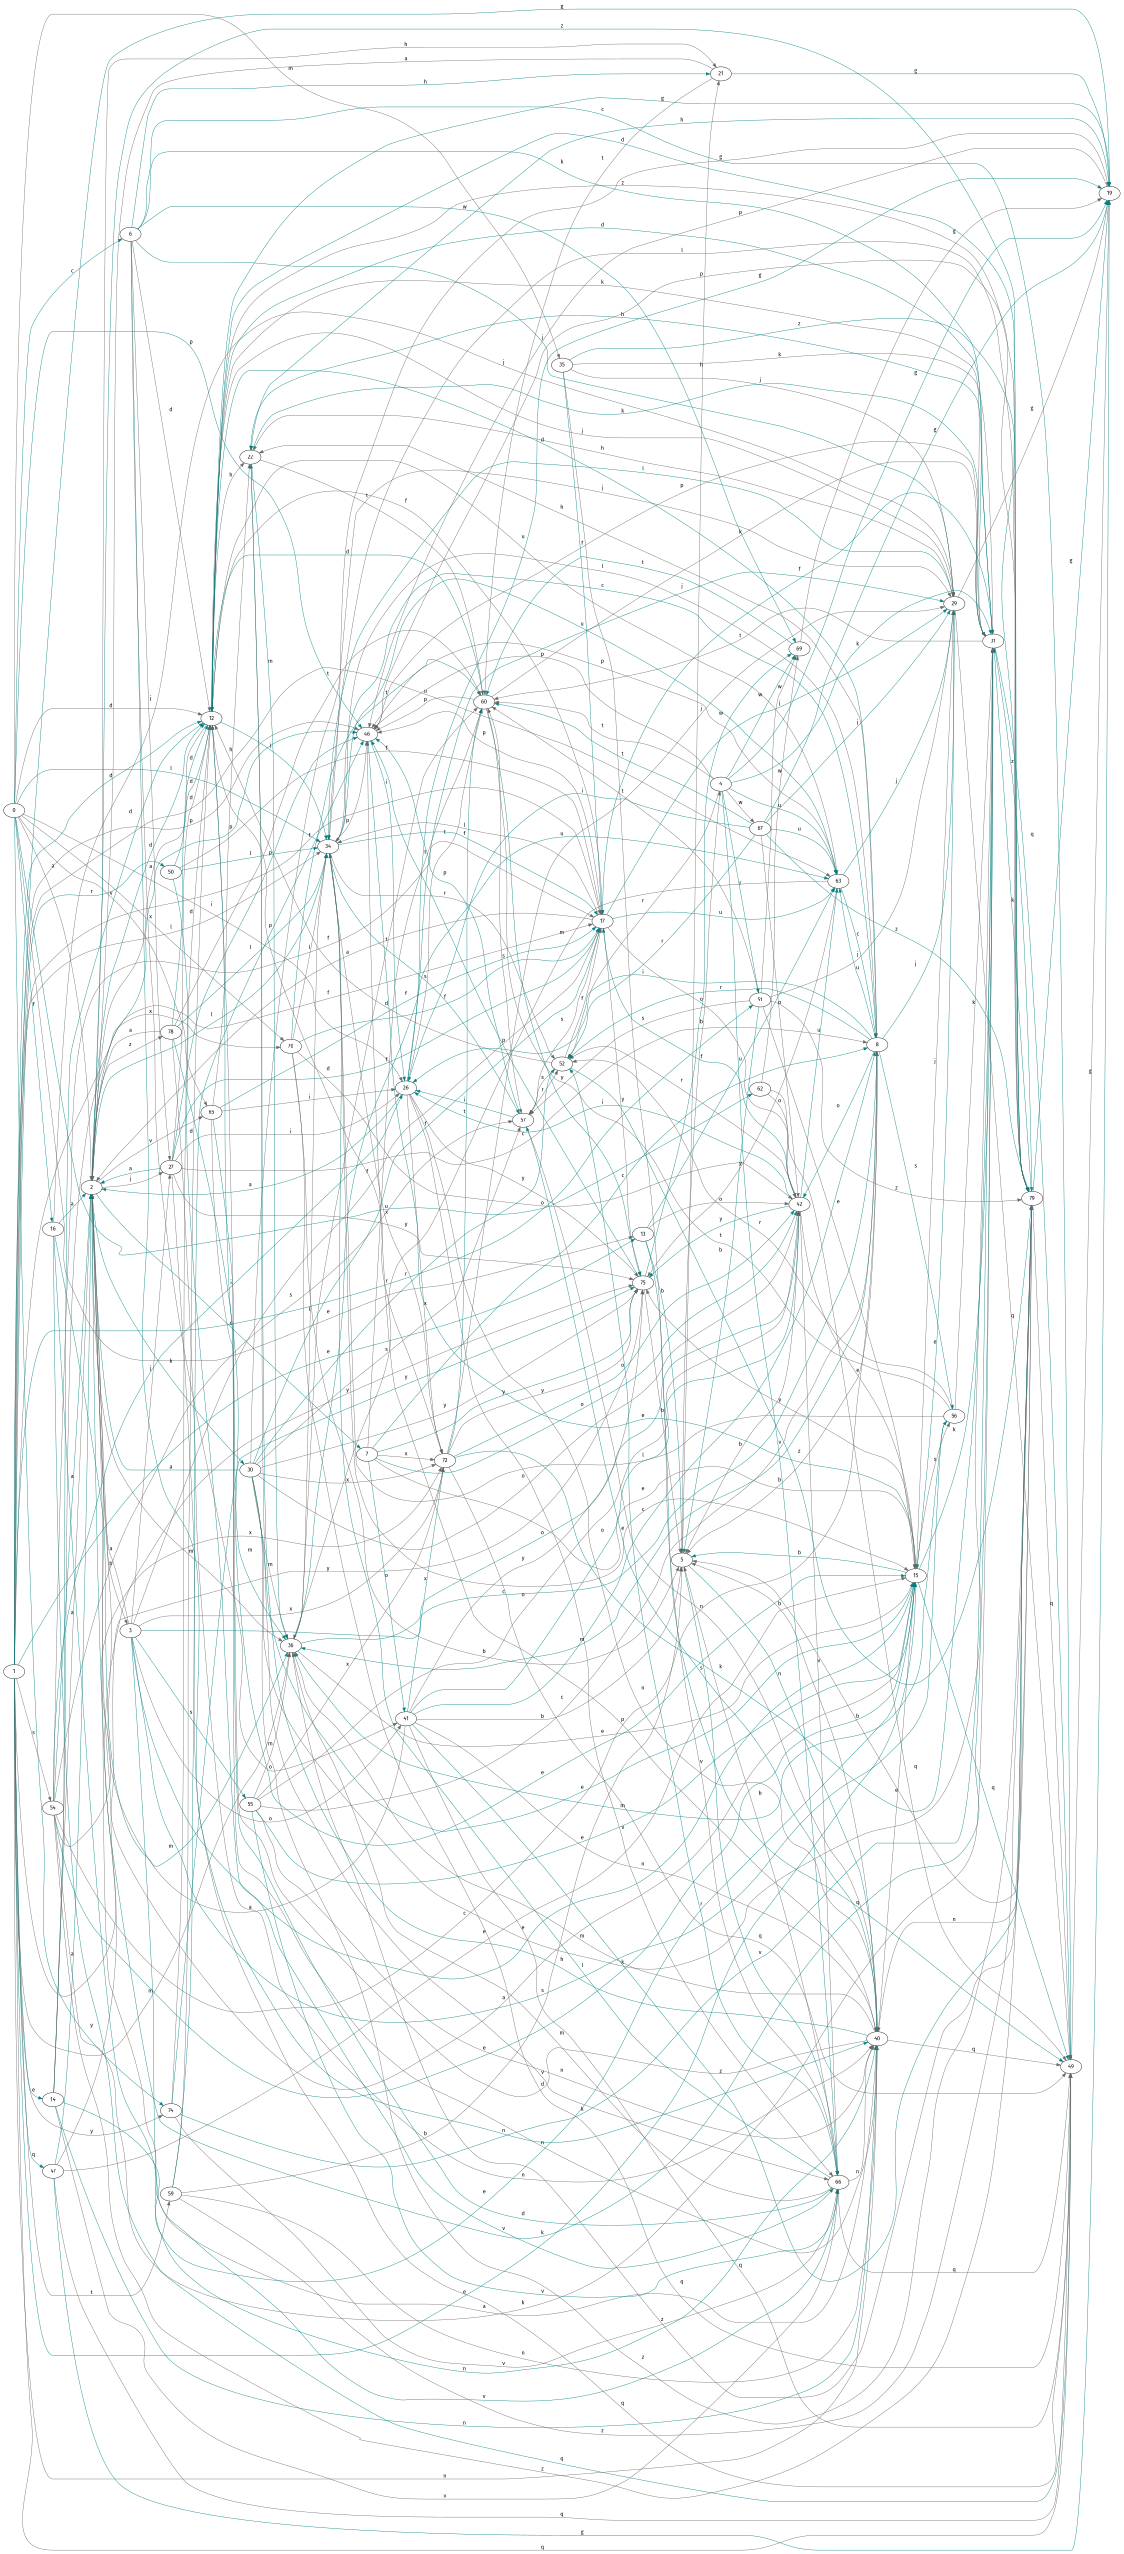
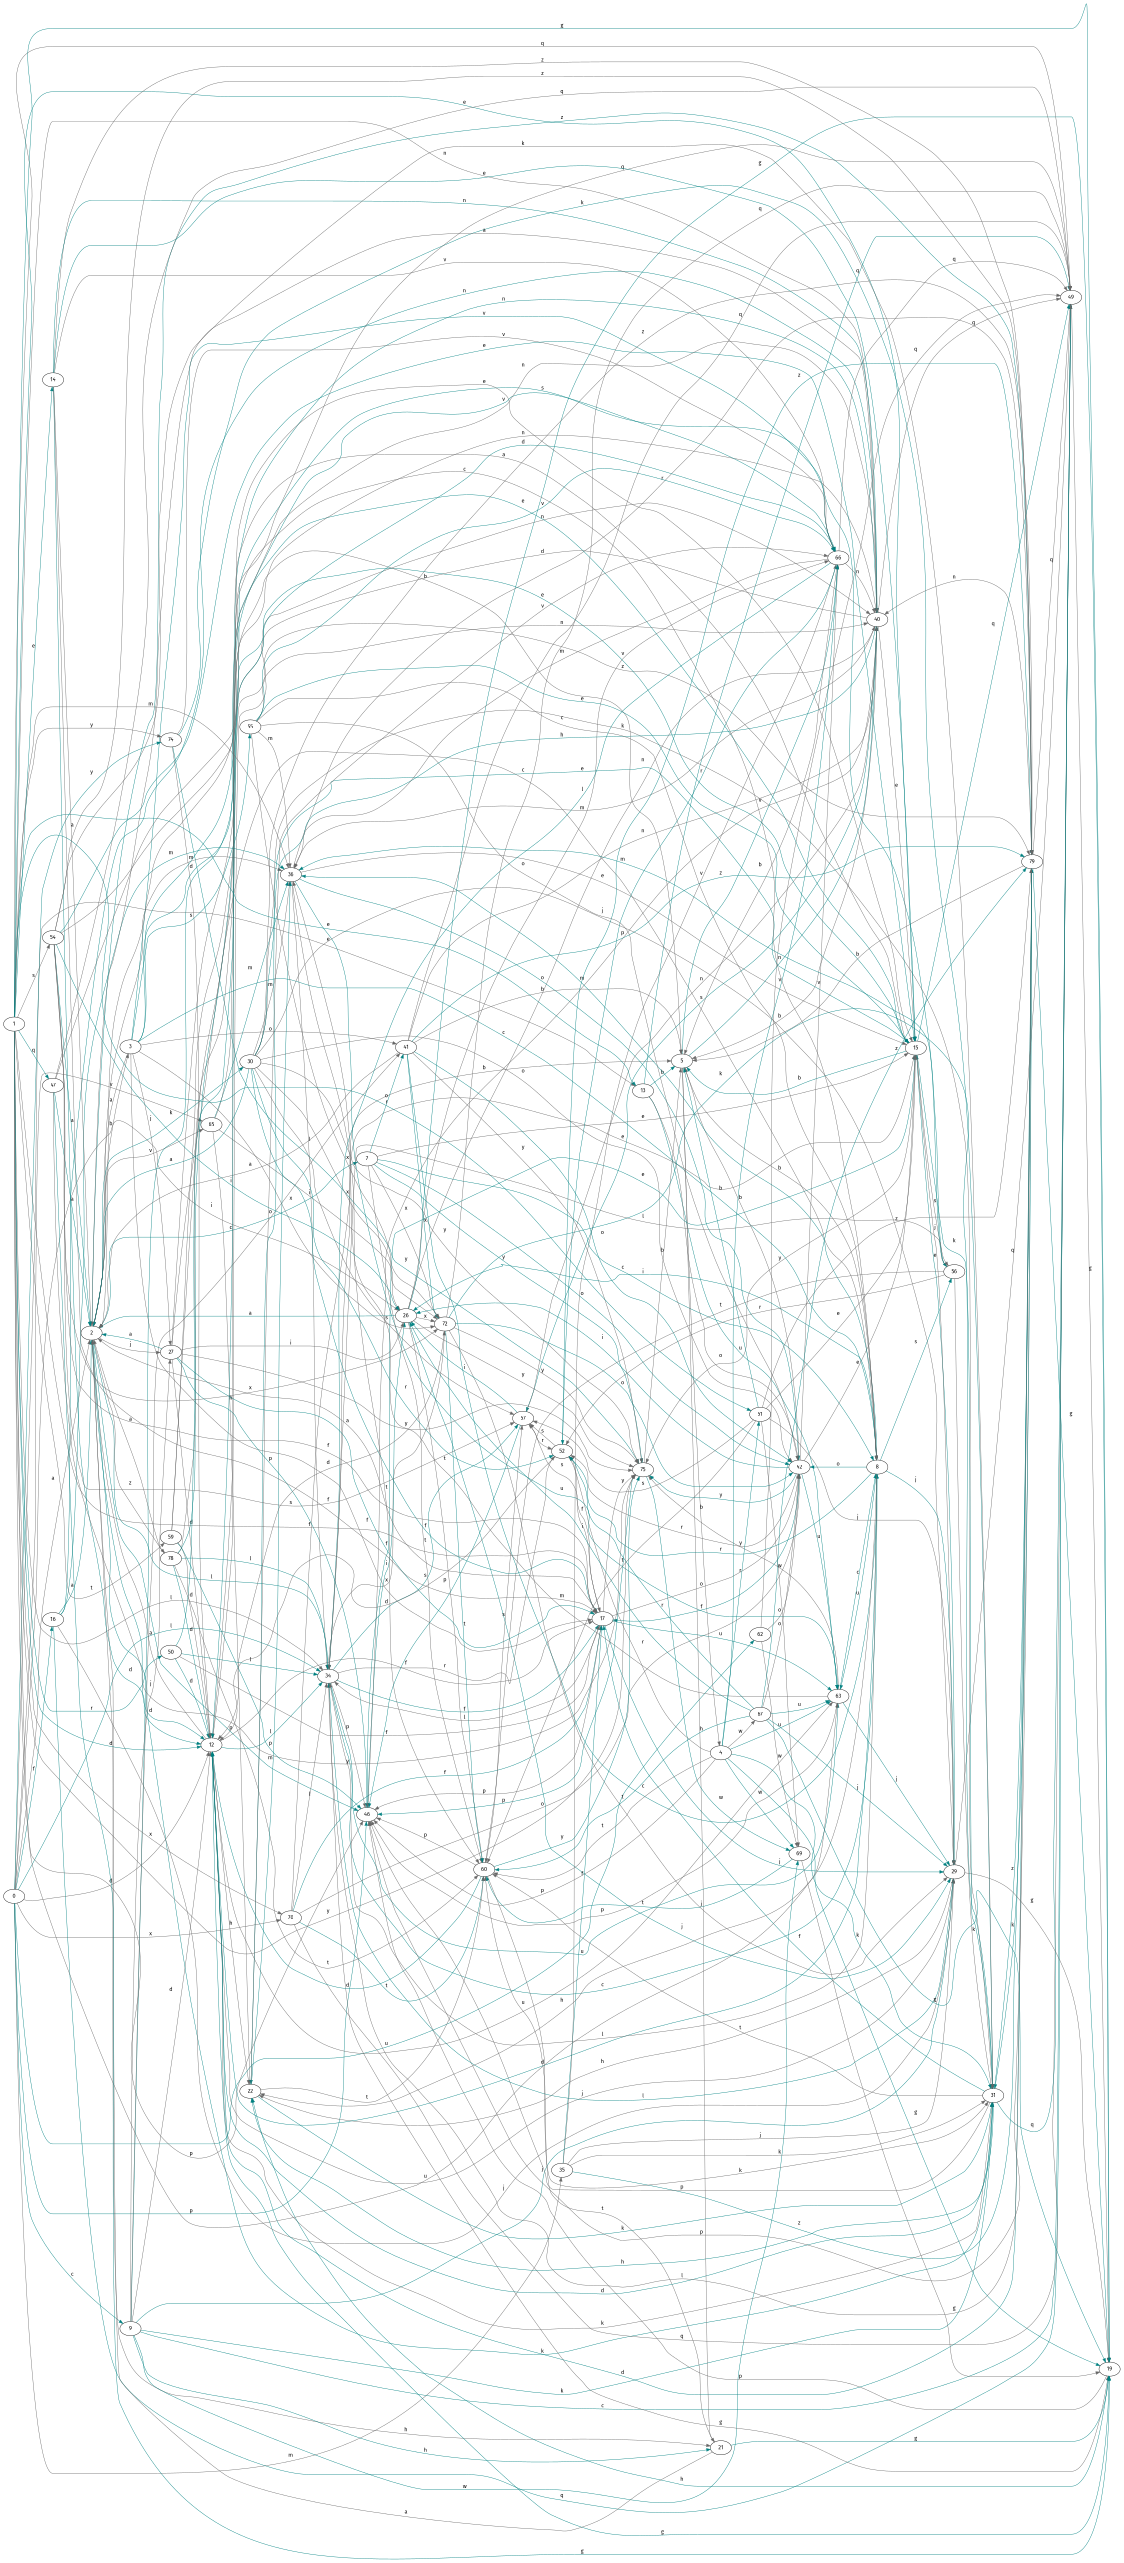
(130, 234) -> (130, 2329)
(401, 1005) -> none
(956, 2198) -> (754, 64)
(662, 2320) -> (662, 478)
